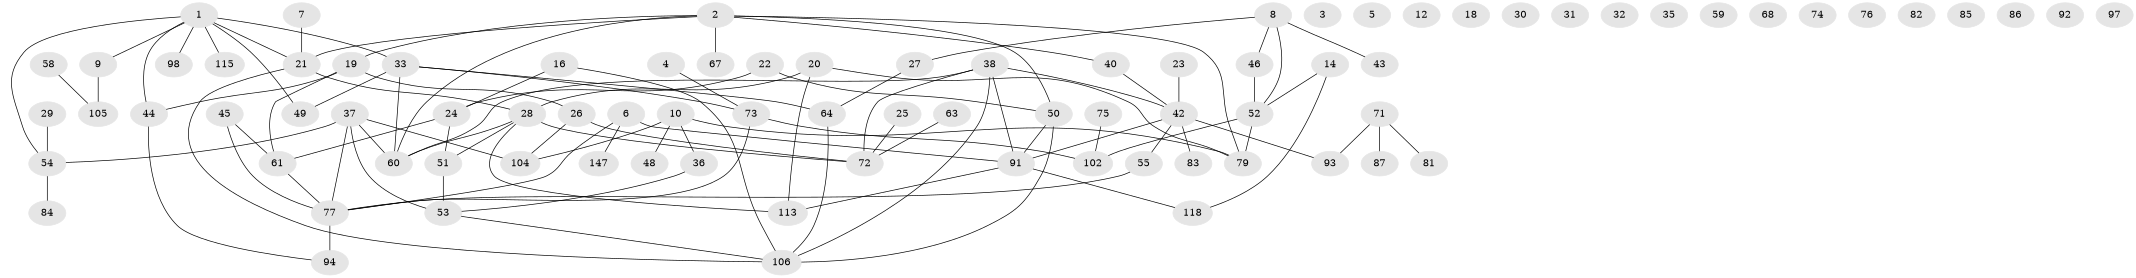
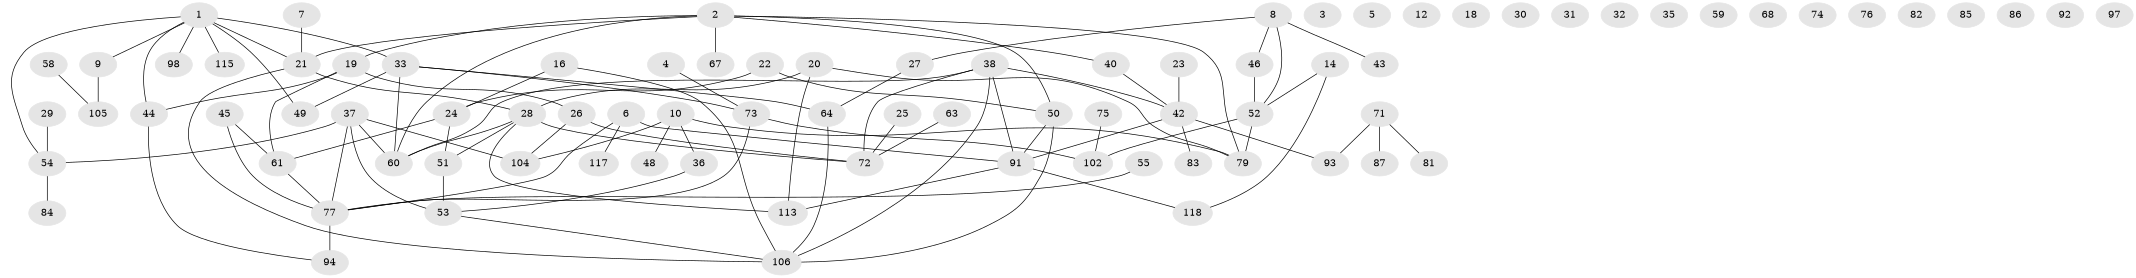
(1158, 144) -> none
(599, 164) -> (599, 164)
